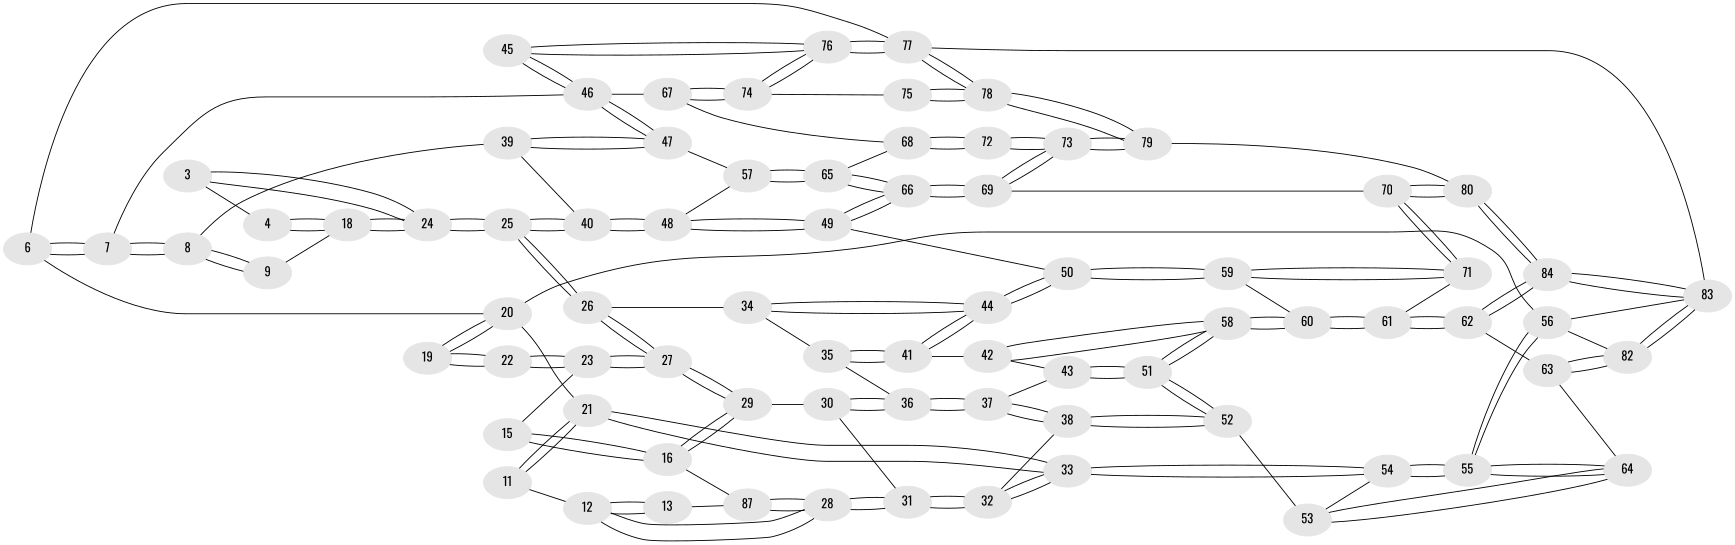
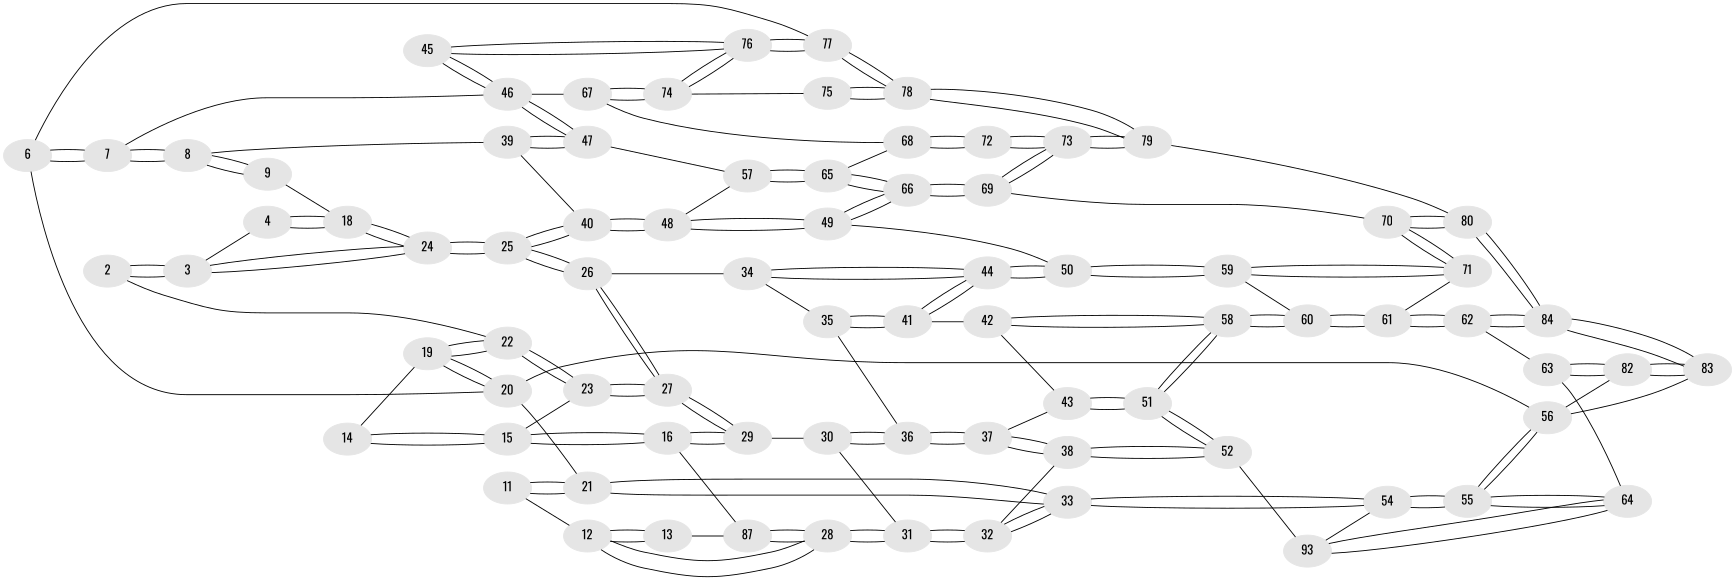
(1389, 51) -> none
none -> (108, 271)
none -> (348, 439)
(1308, 520) -> (1308, 551)
